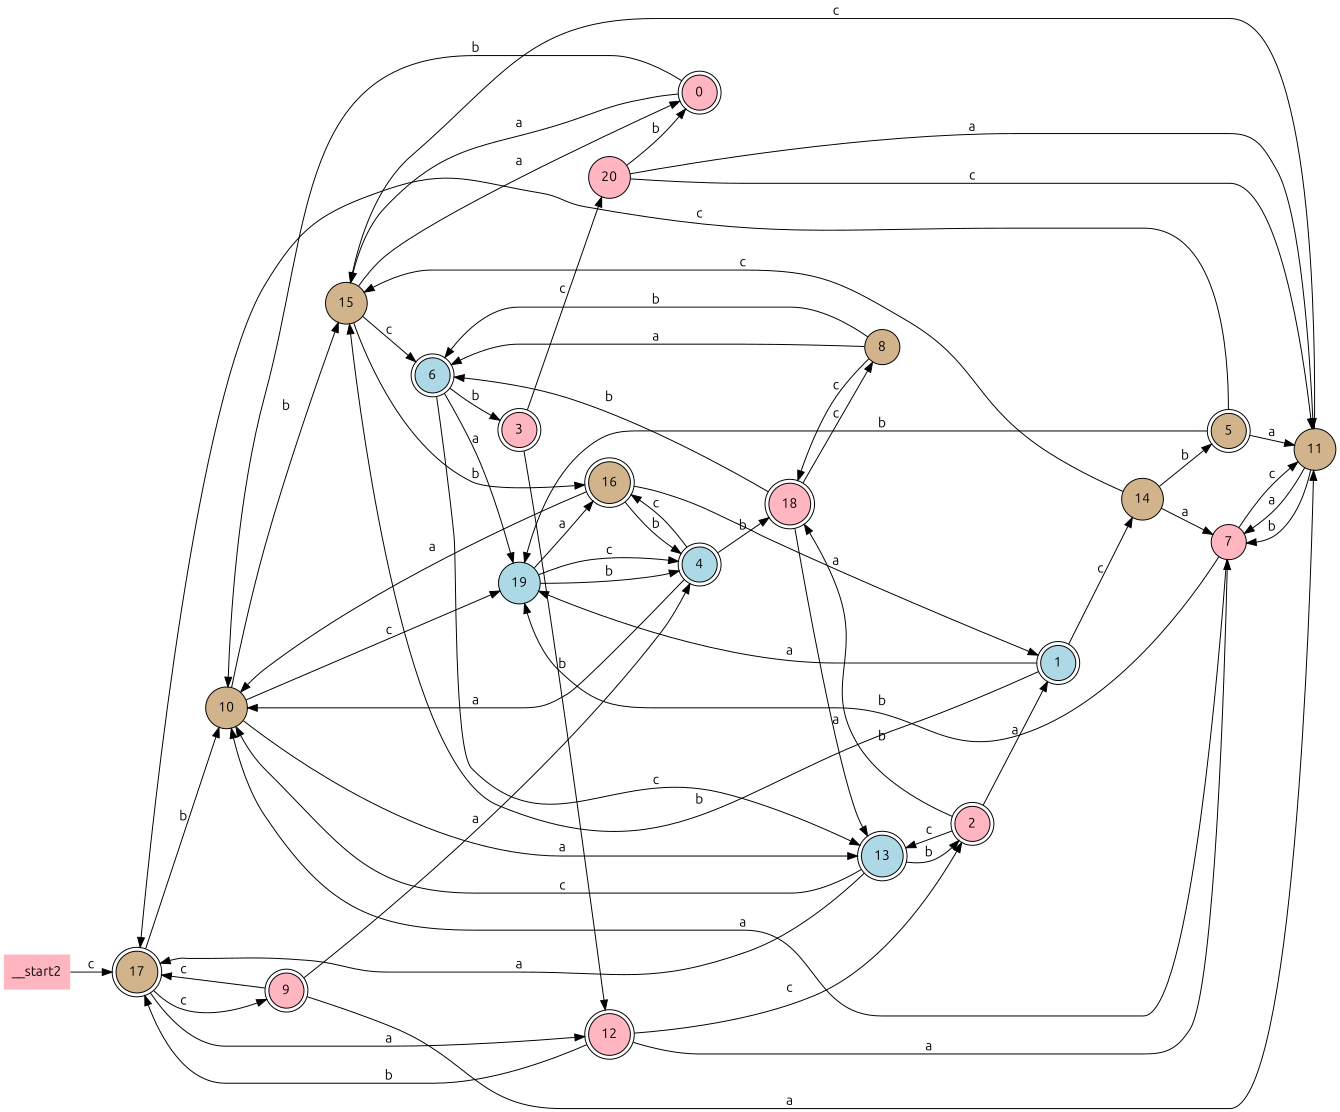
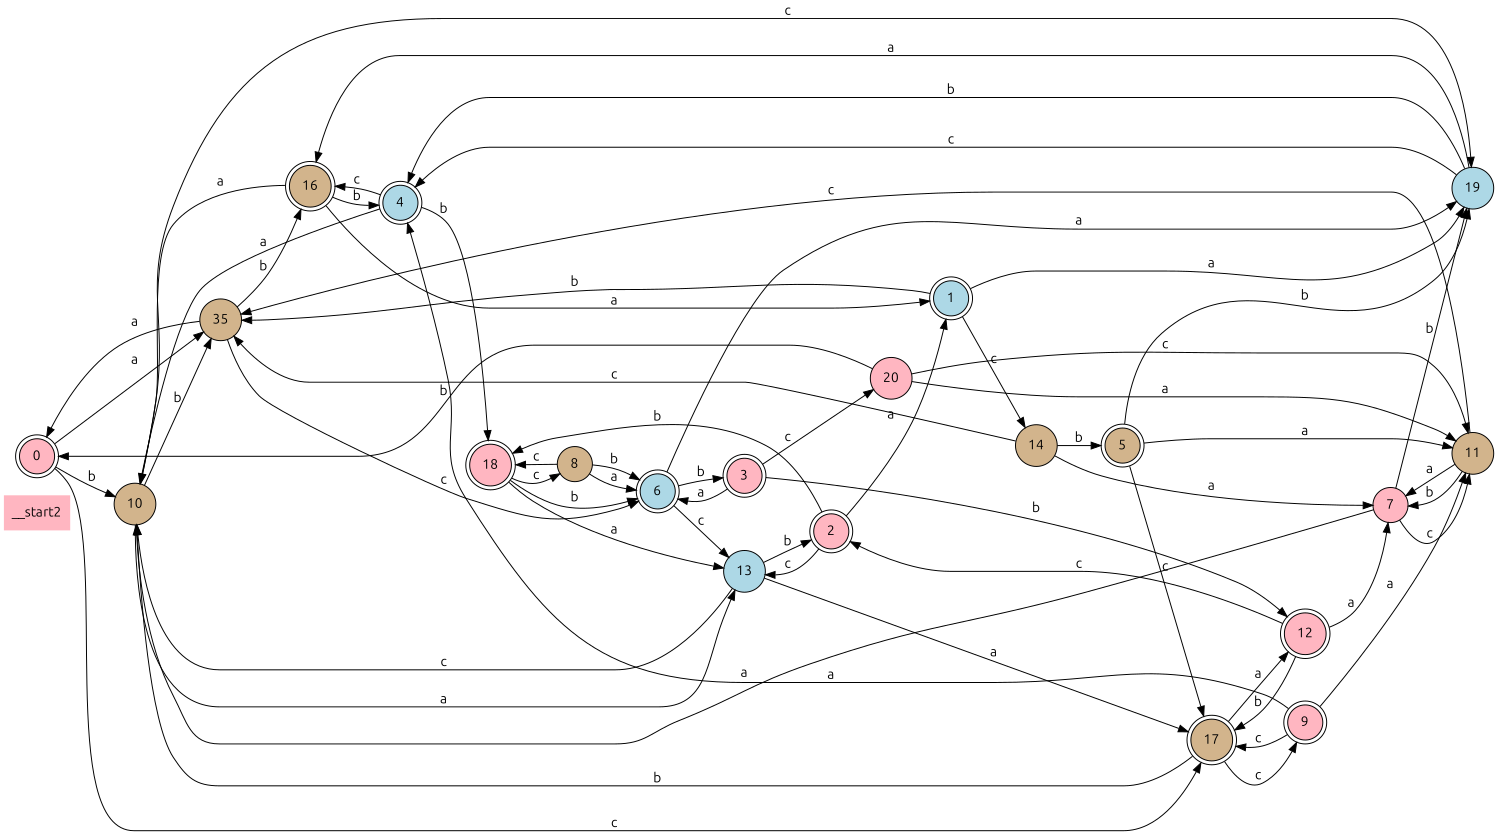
(346, 303) -> (221, 320)
none -> (709, 499)
(882, 856) -> (744, 571)
(86, 972) -> (484, 831)
